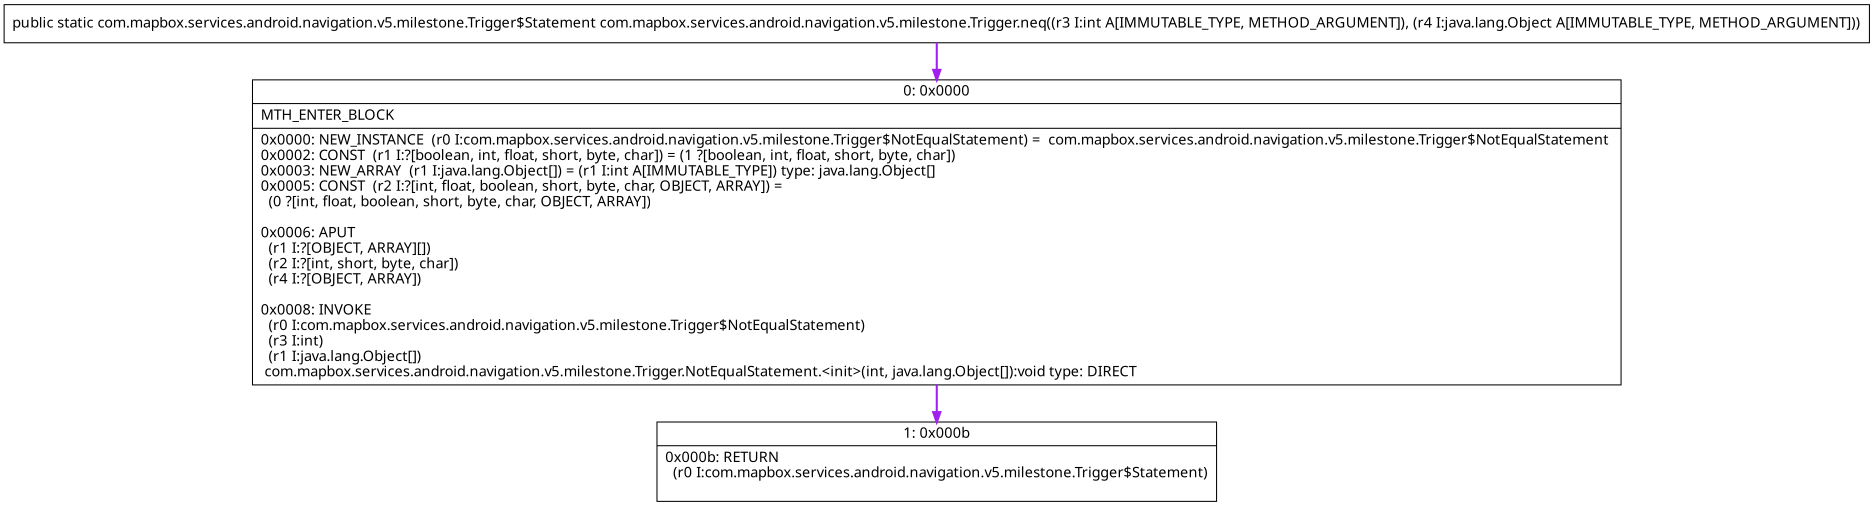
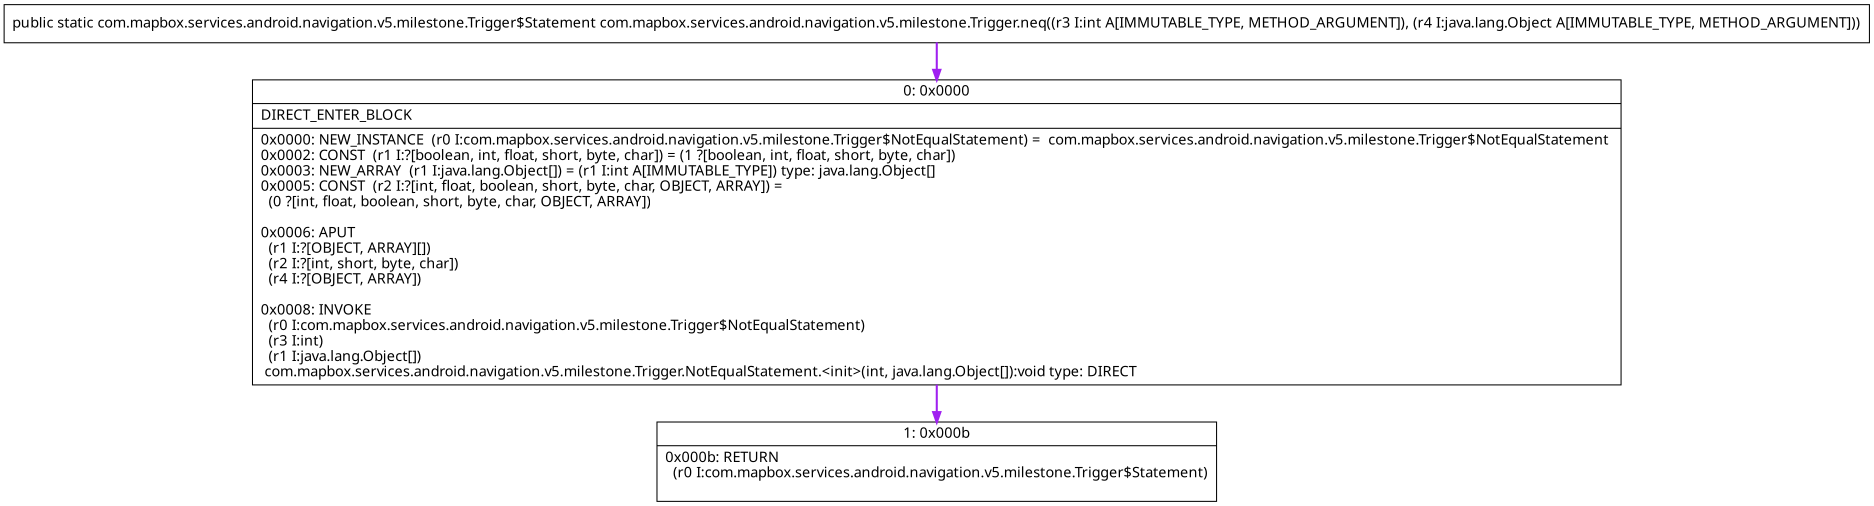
(328, 115) -> (337, 115)
